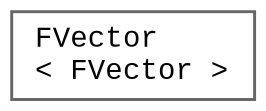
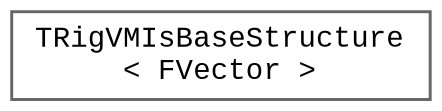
(133, 56) -> (221, 56)
